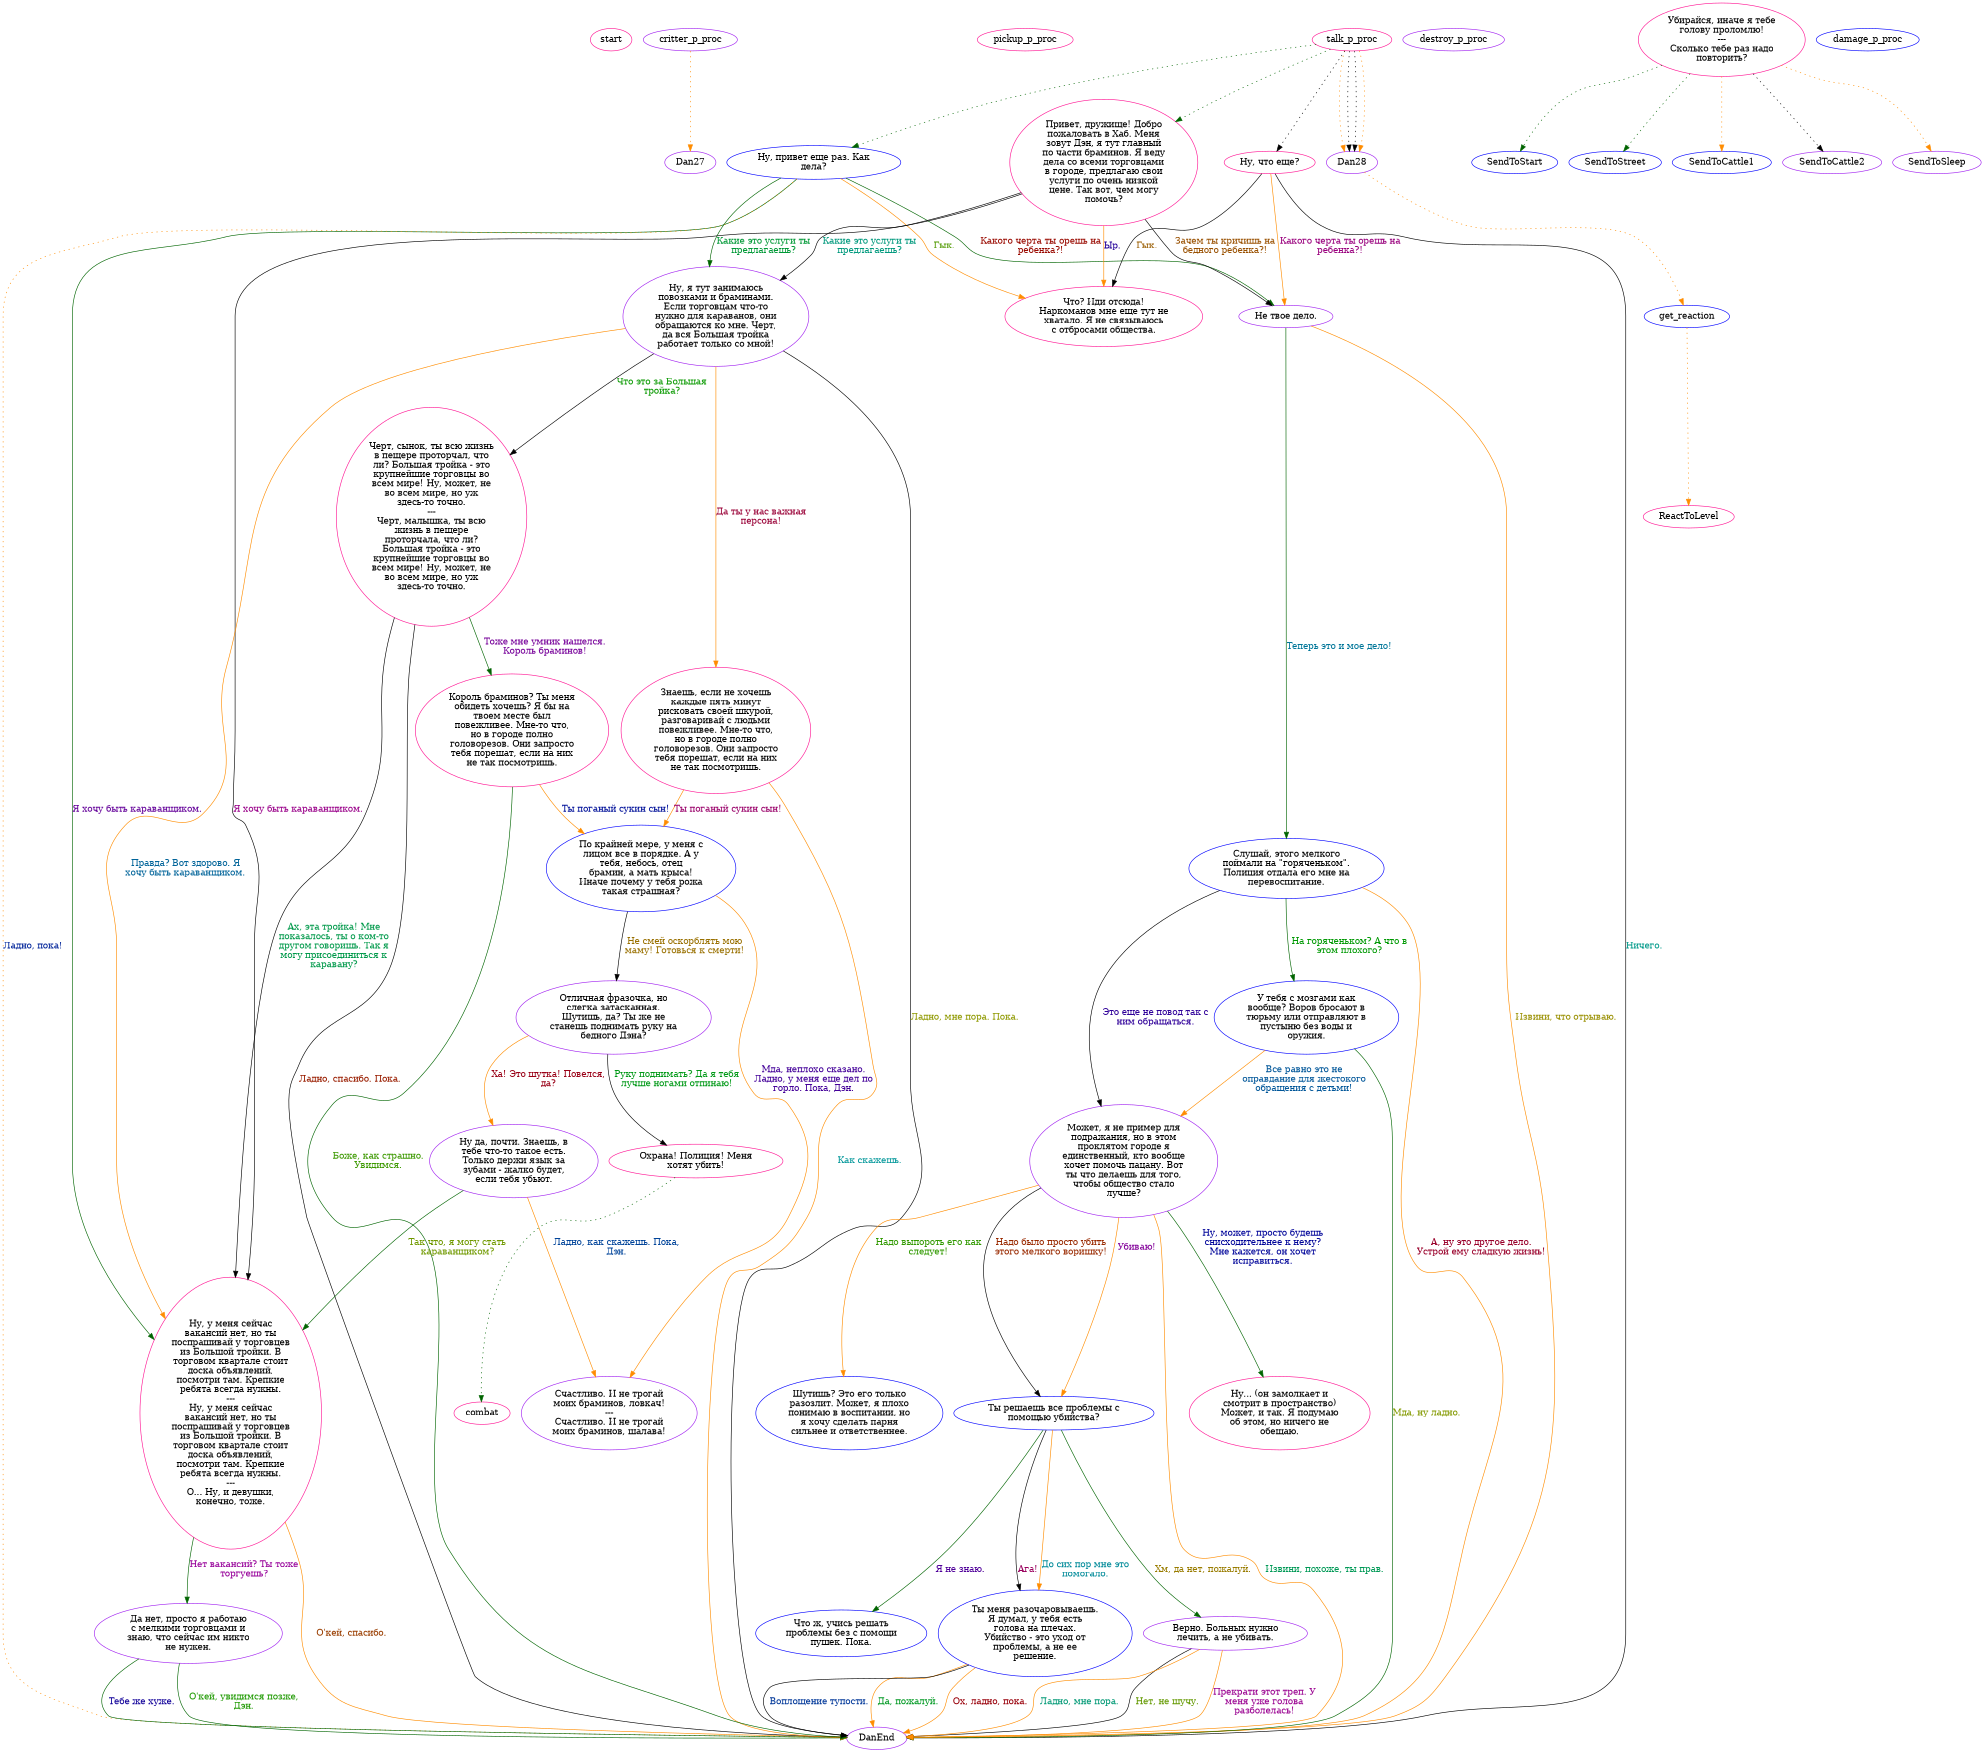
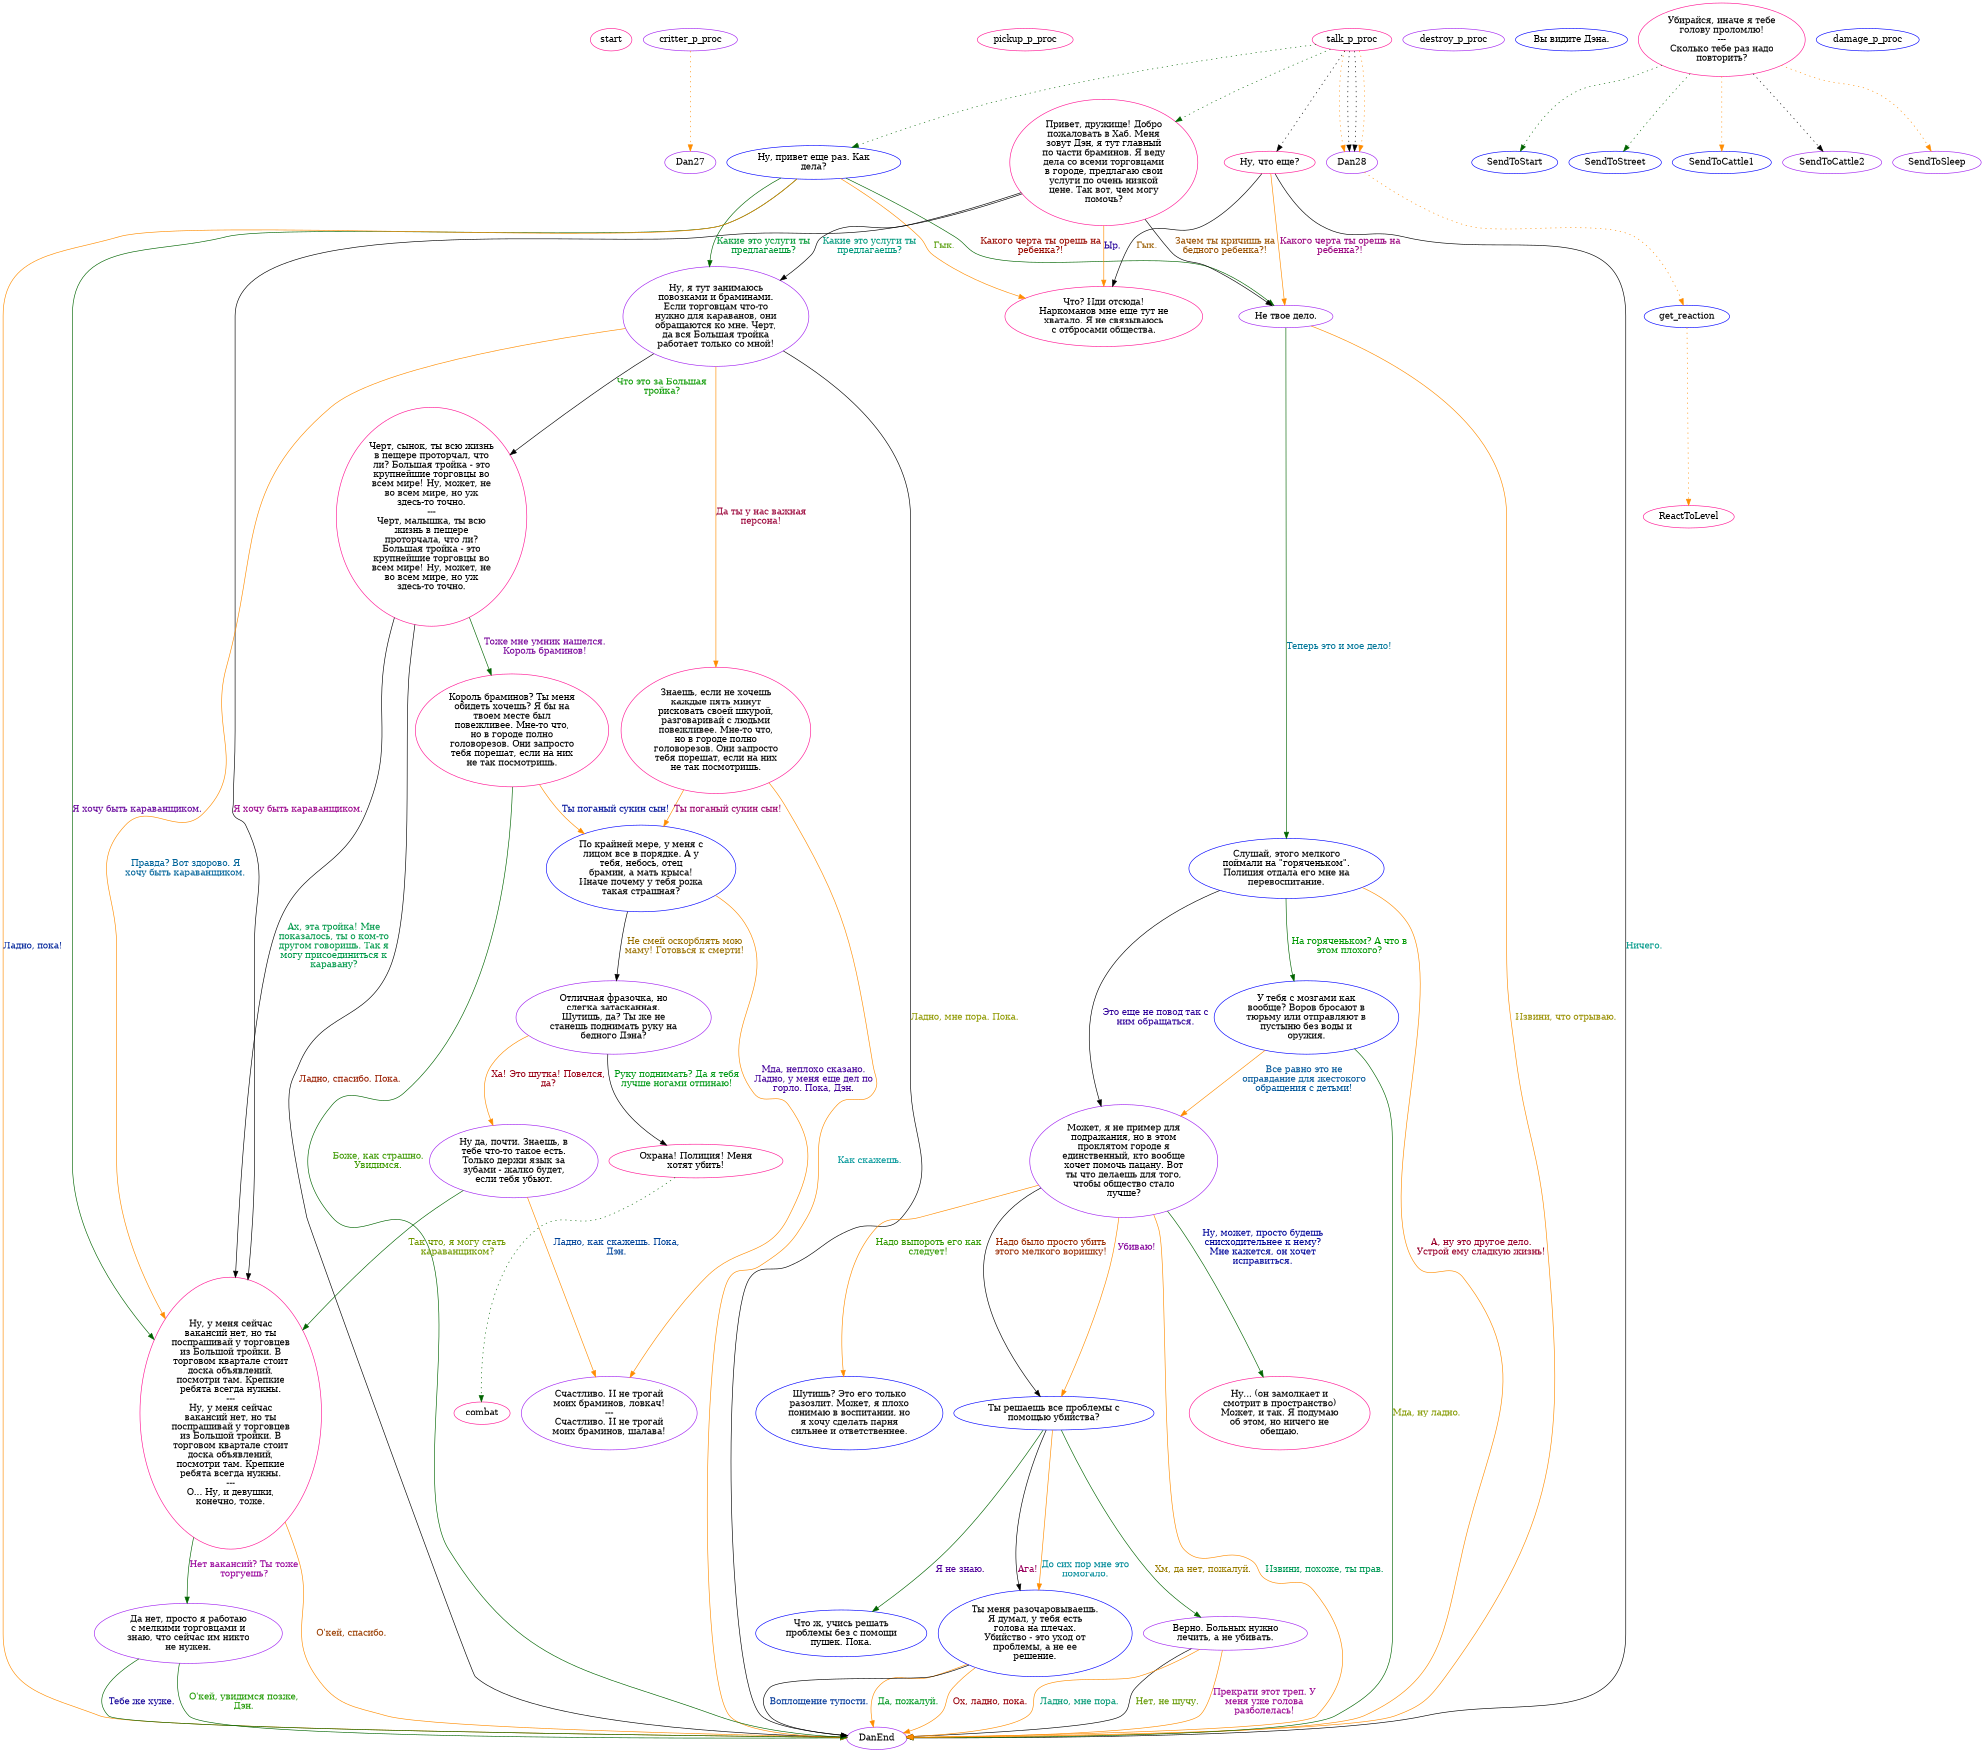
none -> (1572, 40)
(3, 991) -> (3, 991)
